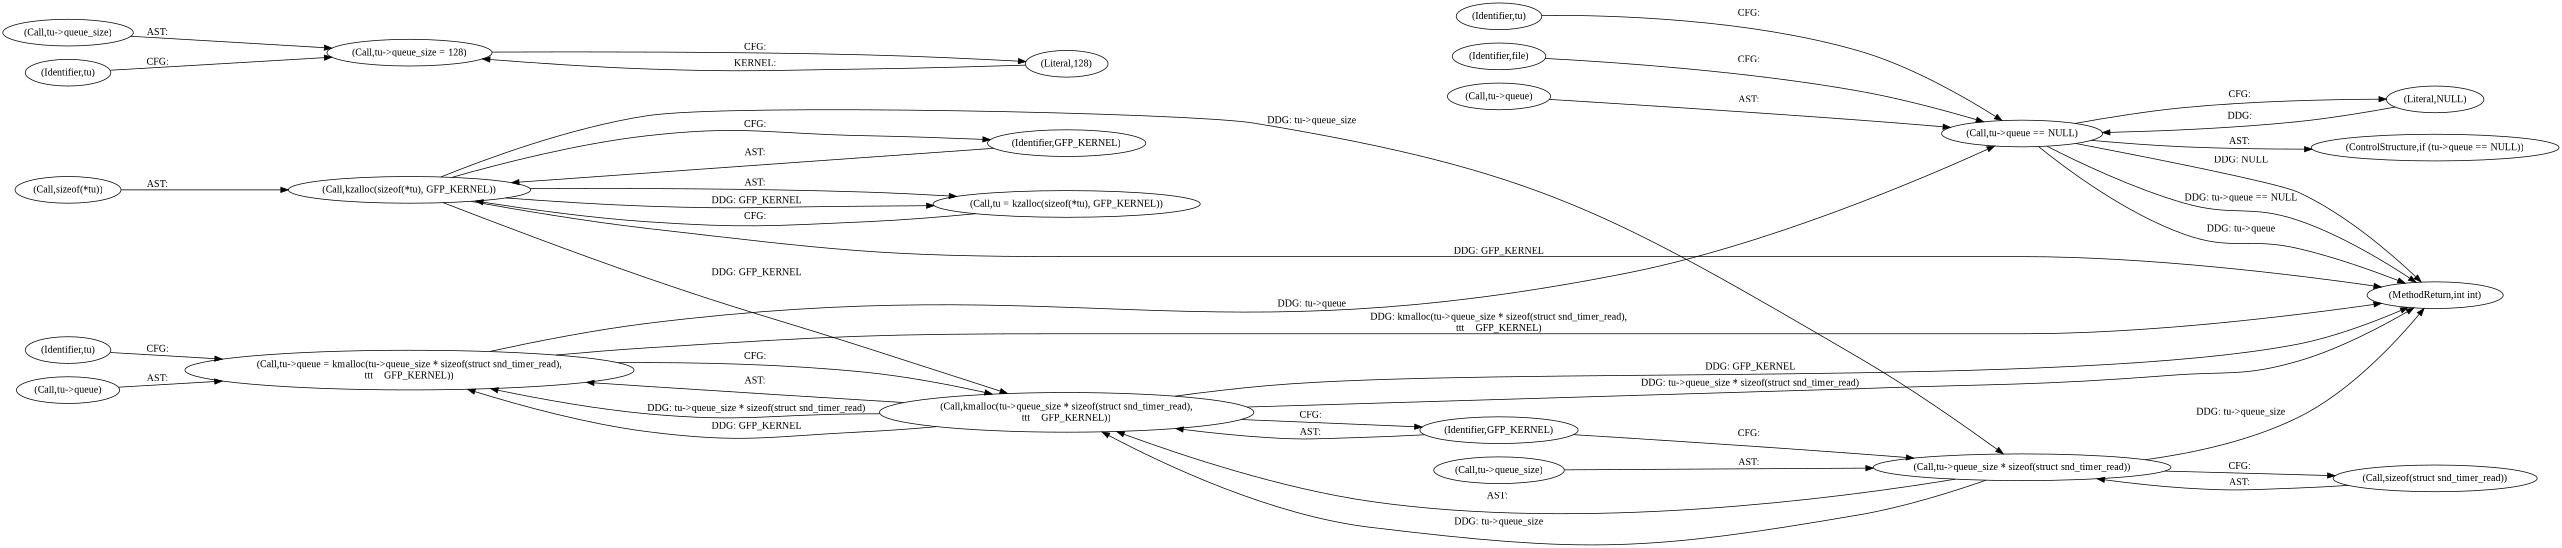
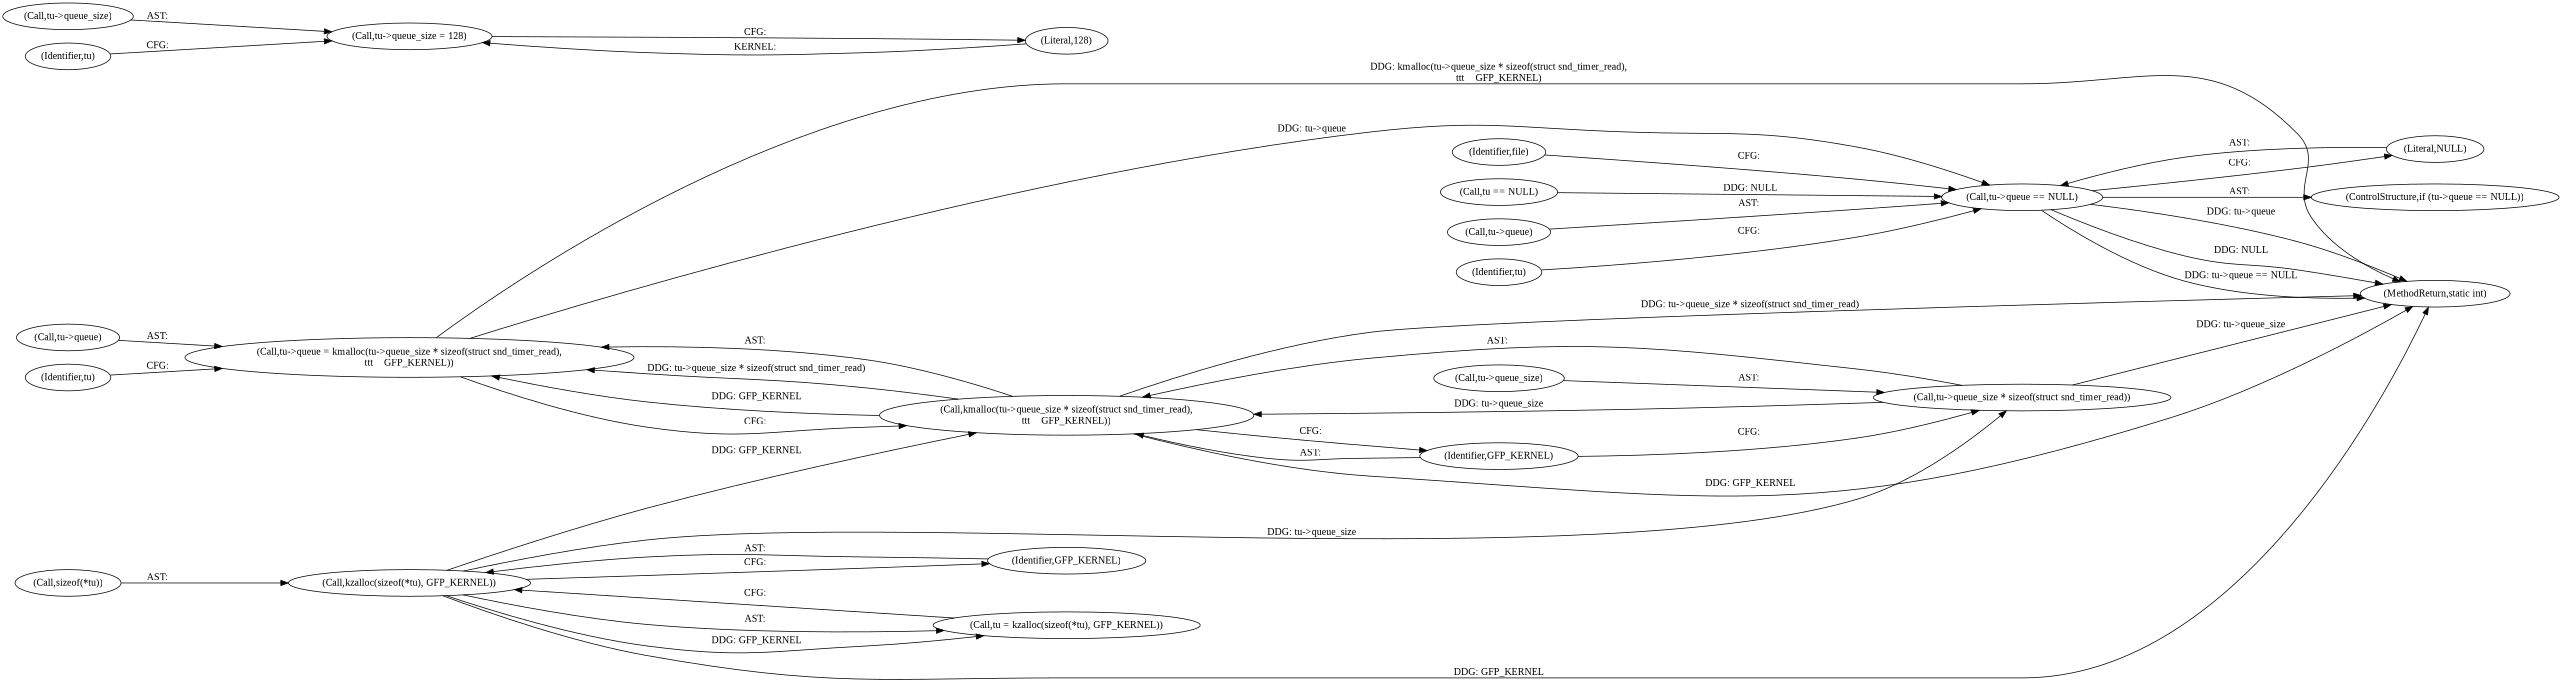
(2241, 116) -> (2241, 143)
none -> (1499, 192)
(2435, 295) -> (2435, 294)
(2435, 478) -> none
